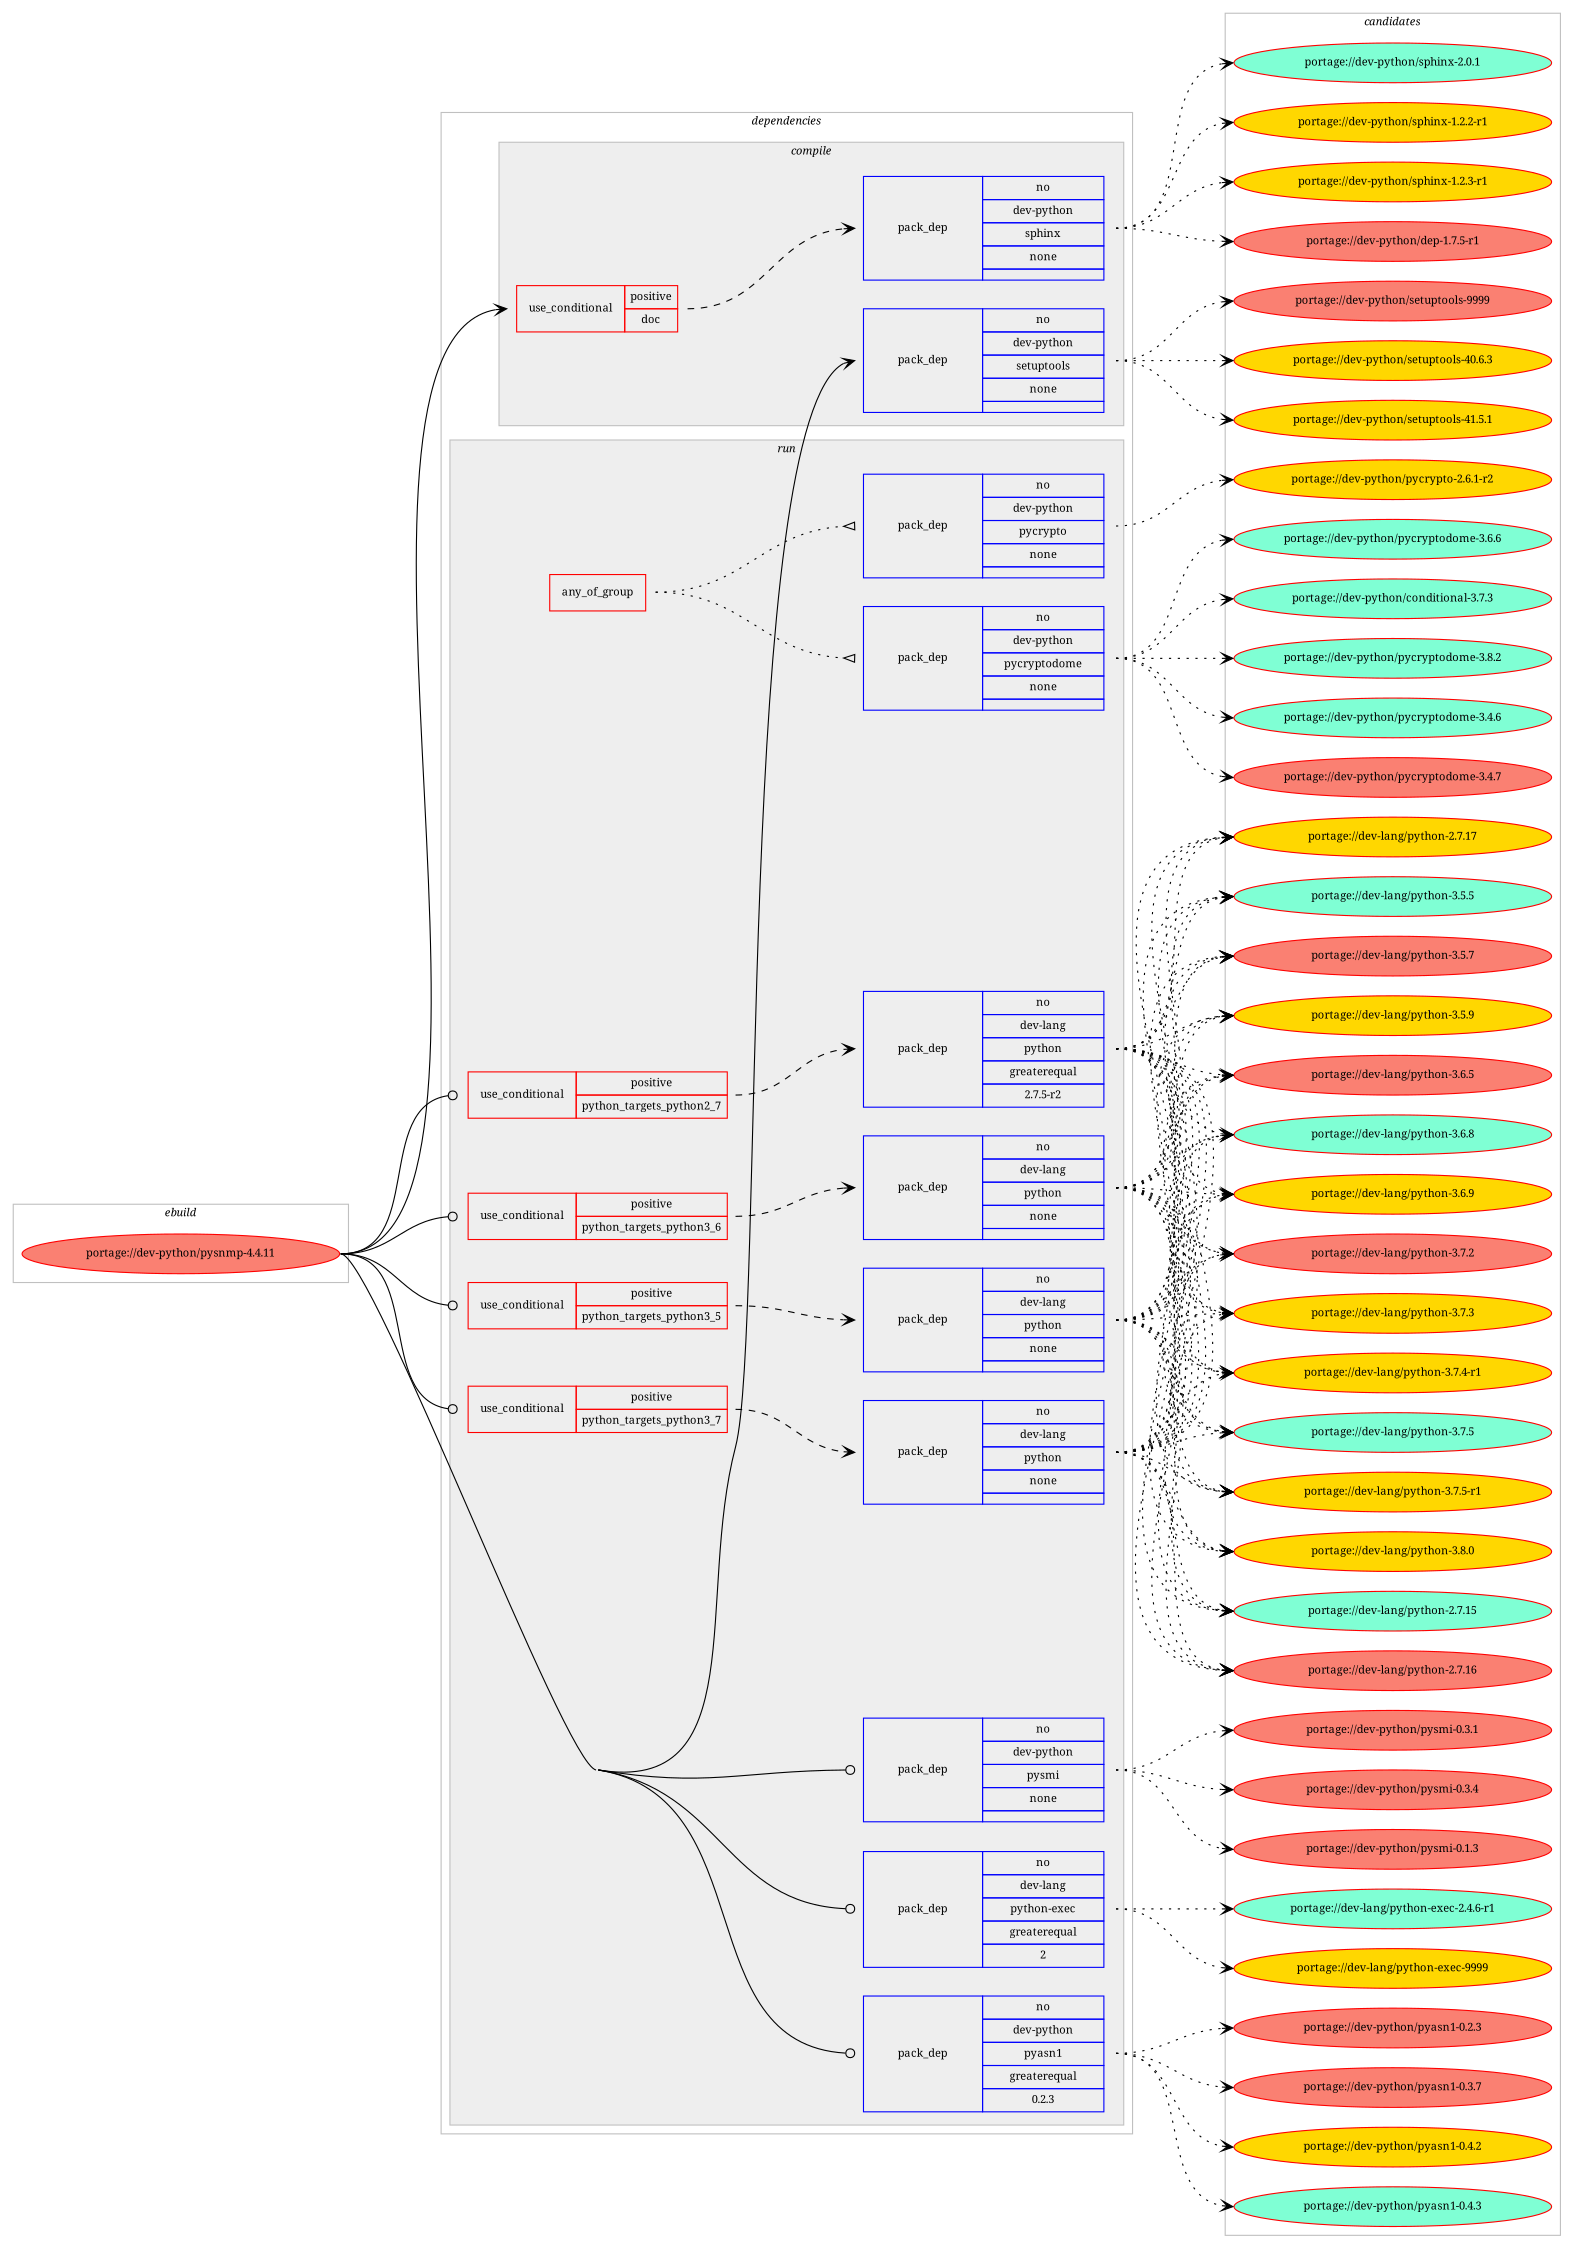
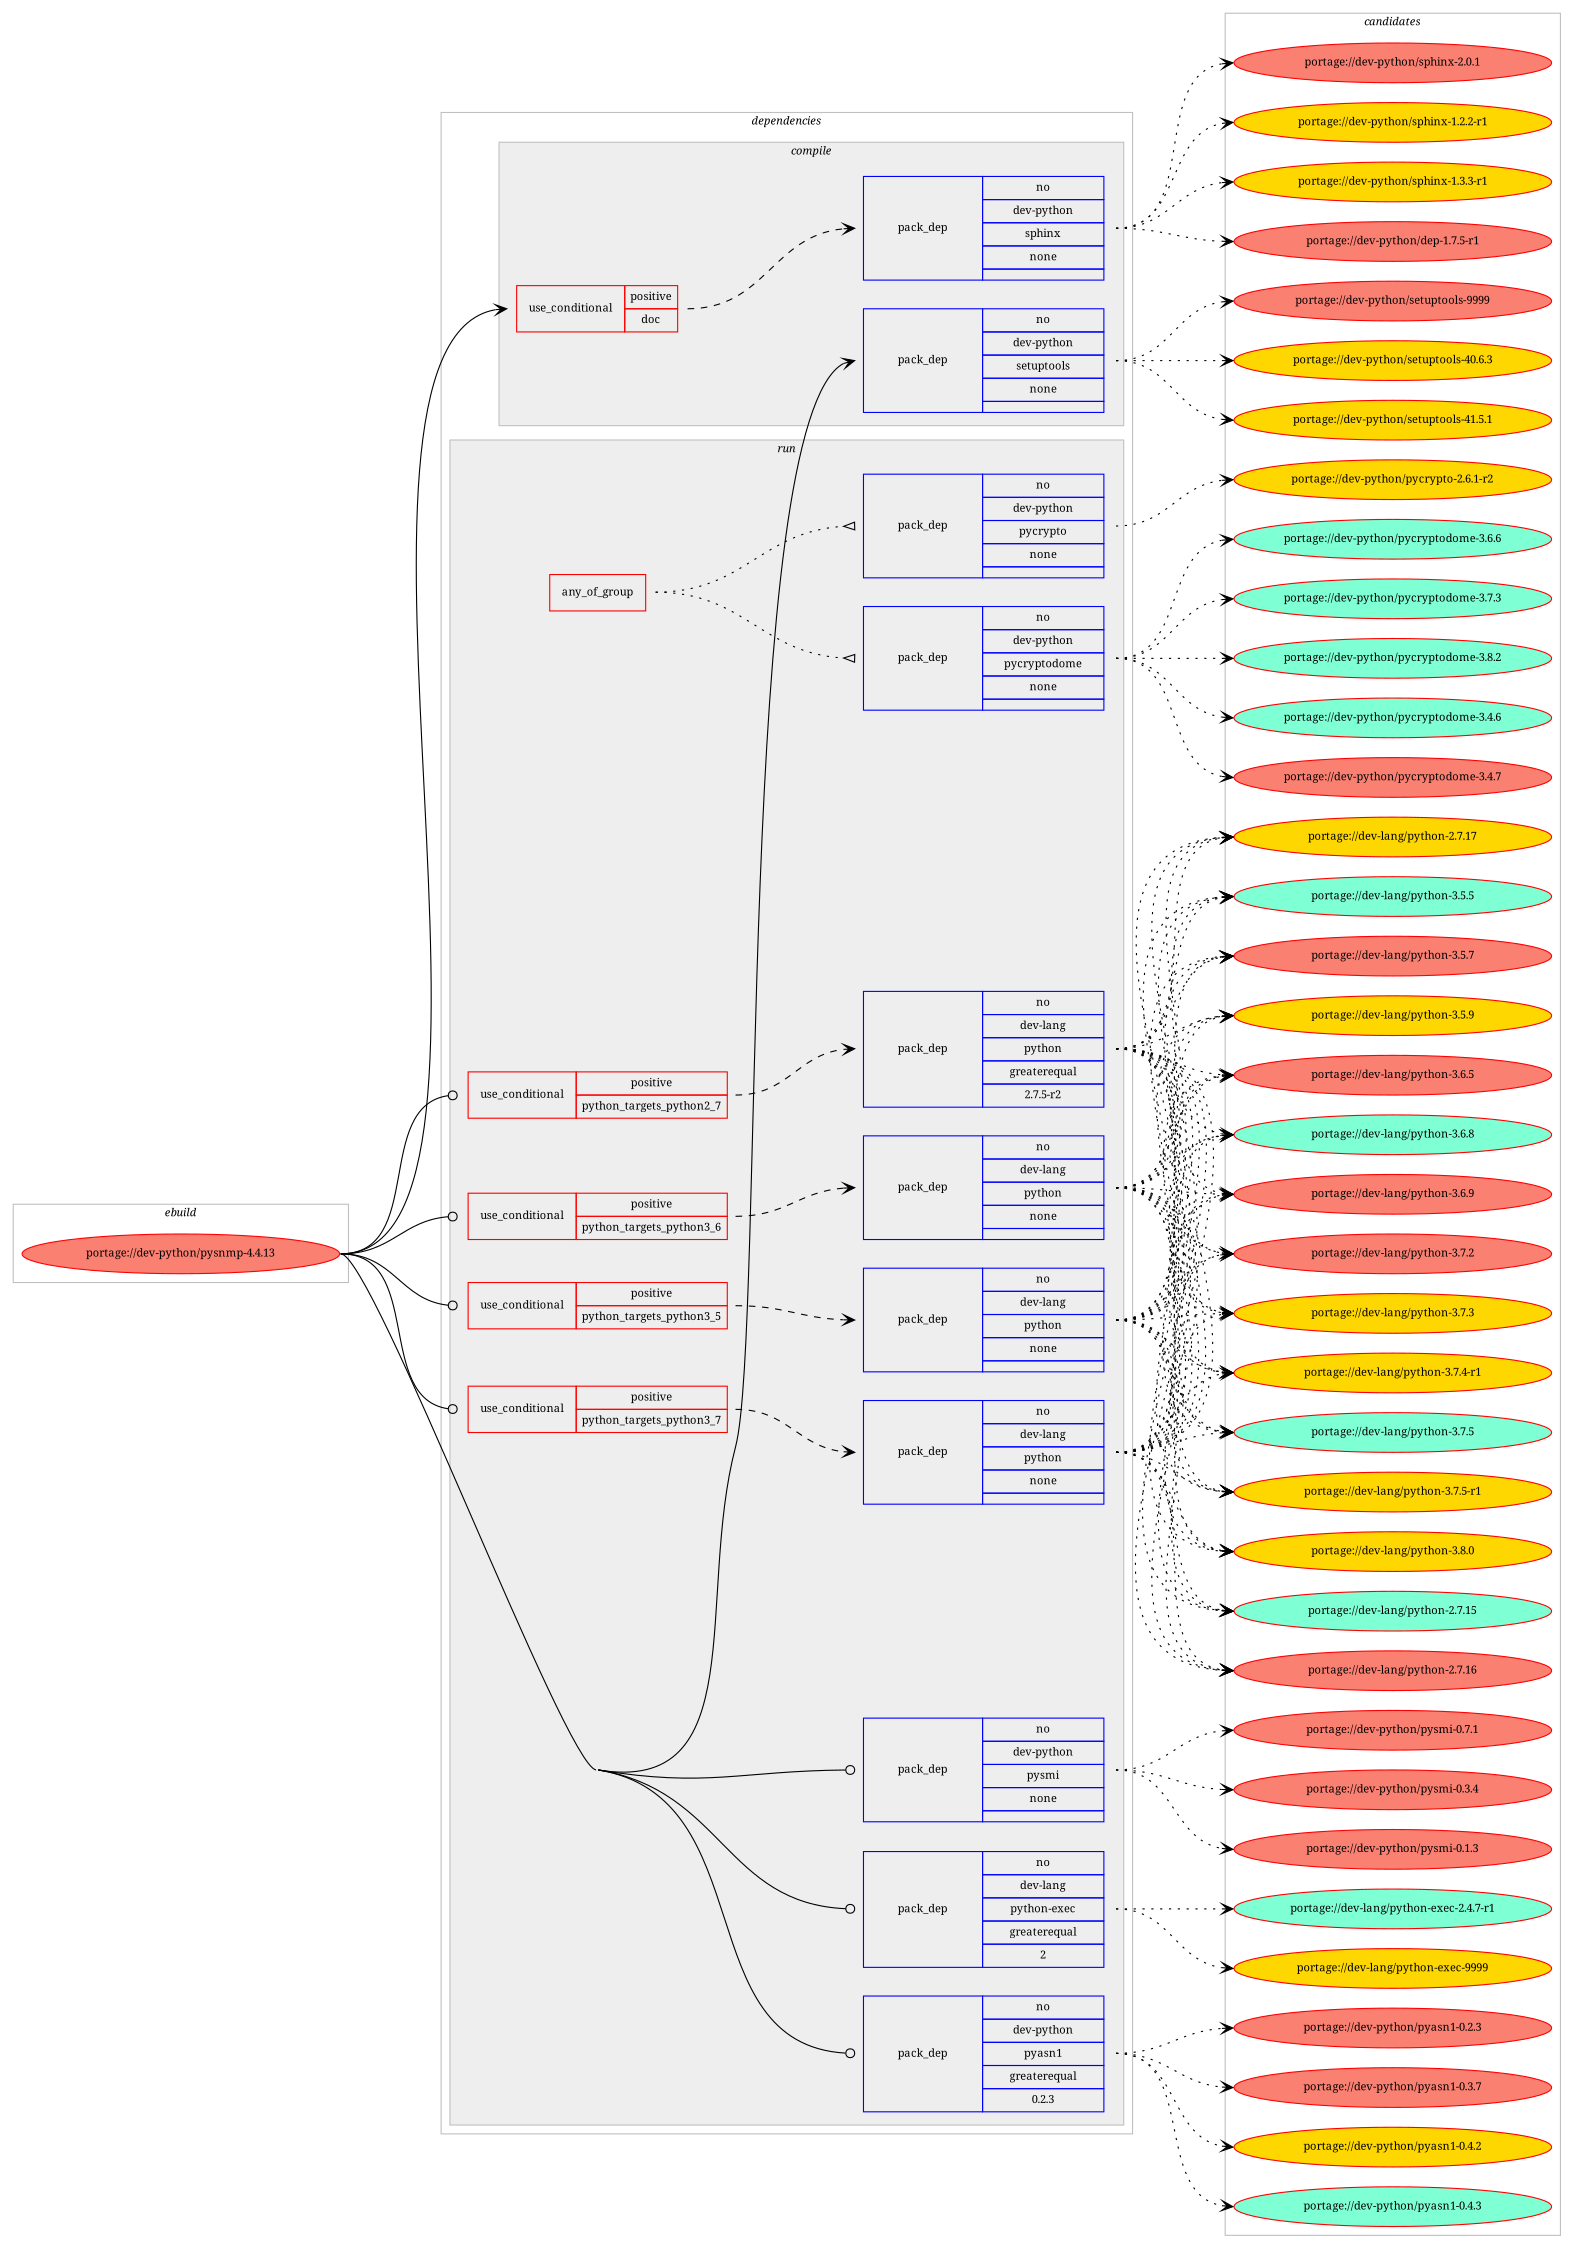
(1393, 63) -> (1393, 63)
(1393, 182) -> (1393, 182)
(1393, 599) -> (1393, 599)
(1393, 1194) -> (1393, 1194)
(181, 1254) -> (181, 1254)
(1393, 1730) -> (1393, 1730)
(1393, 1909) -> (1393, 1909)
